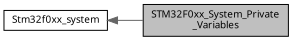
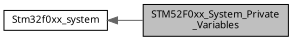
(216, 20) -> (216, 20)
